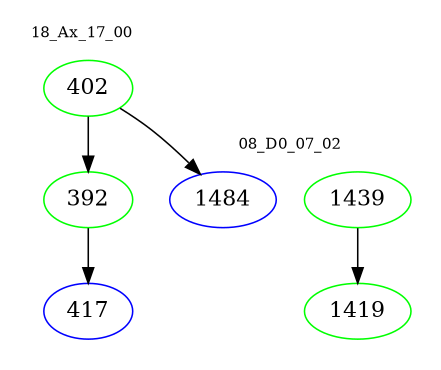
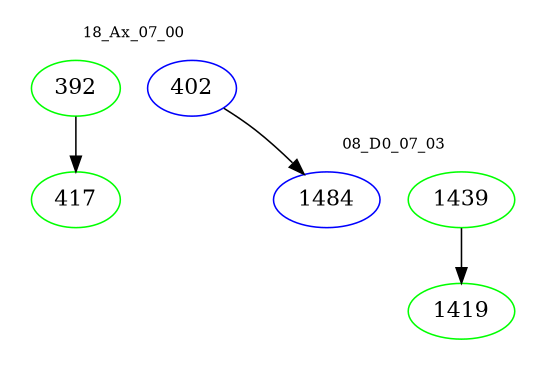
(82, 33) -> (134, 33)
(88, 88) -> (192, 88)
(88, 136) -> none
(290, 145) -> (394, 145)
(88, 311) -> (76, 200)
